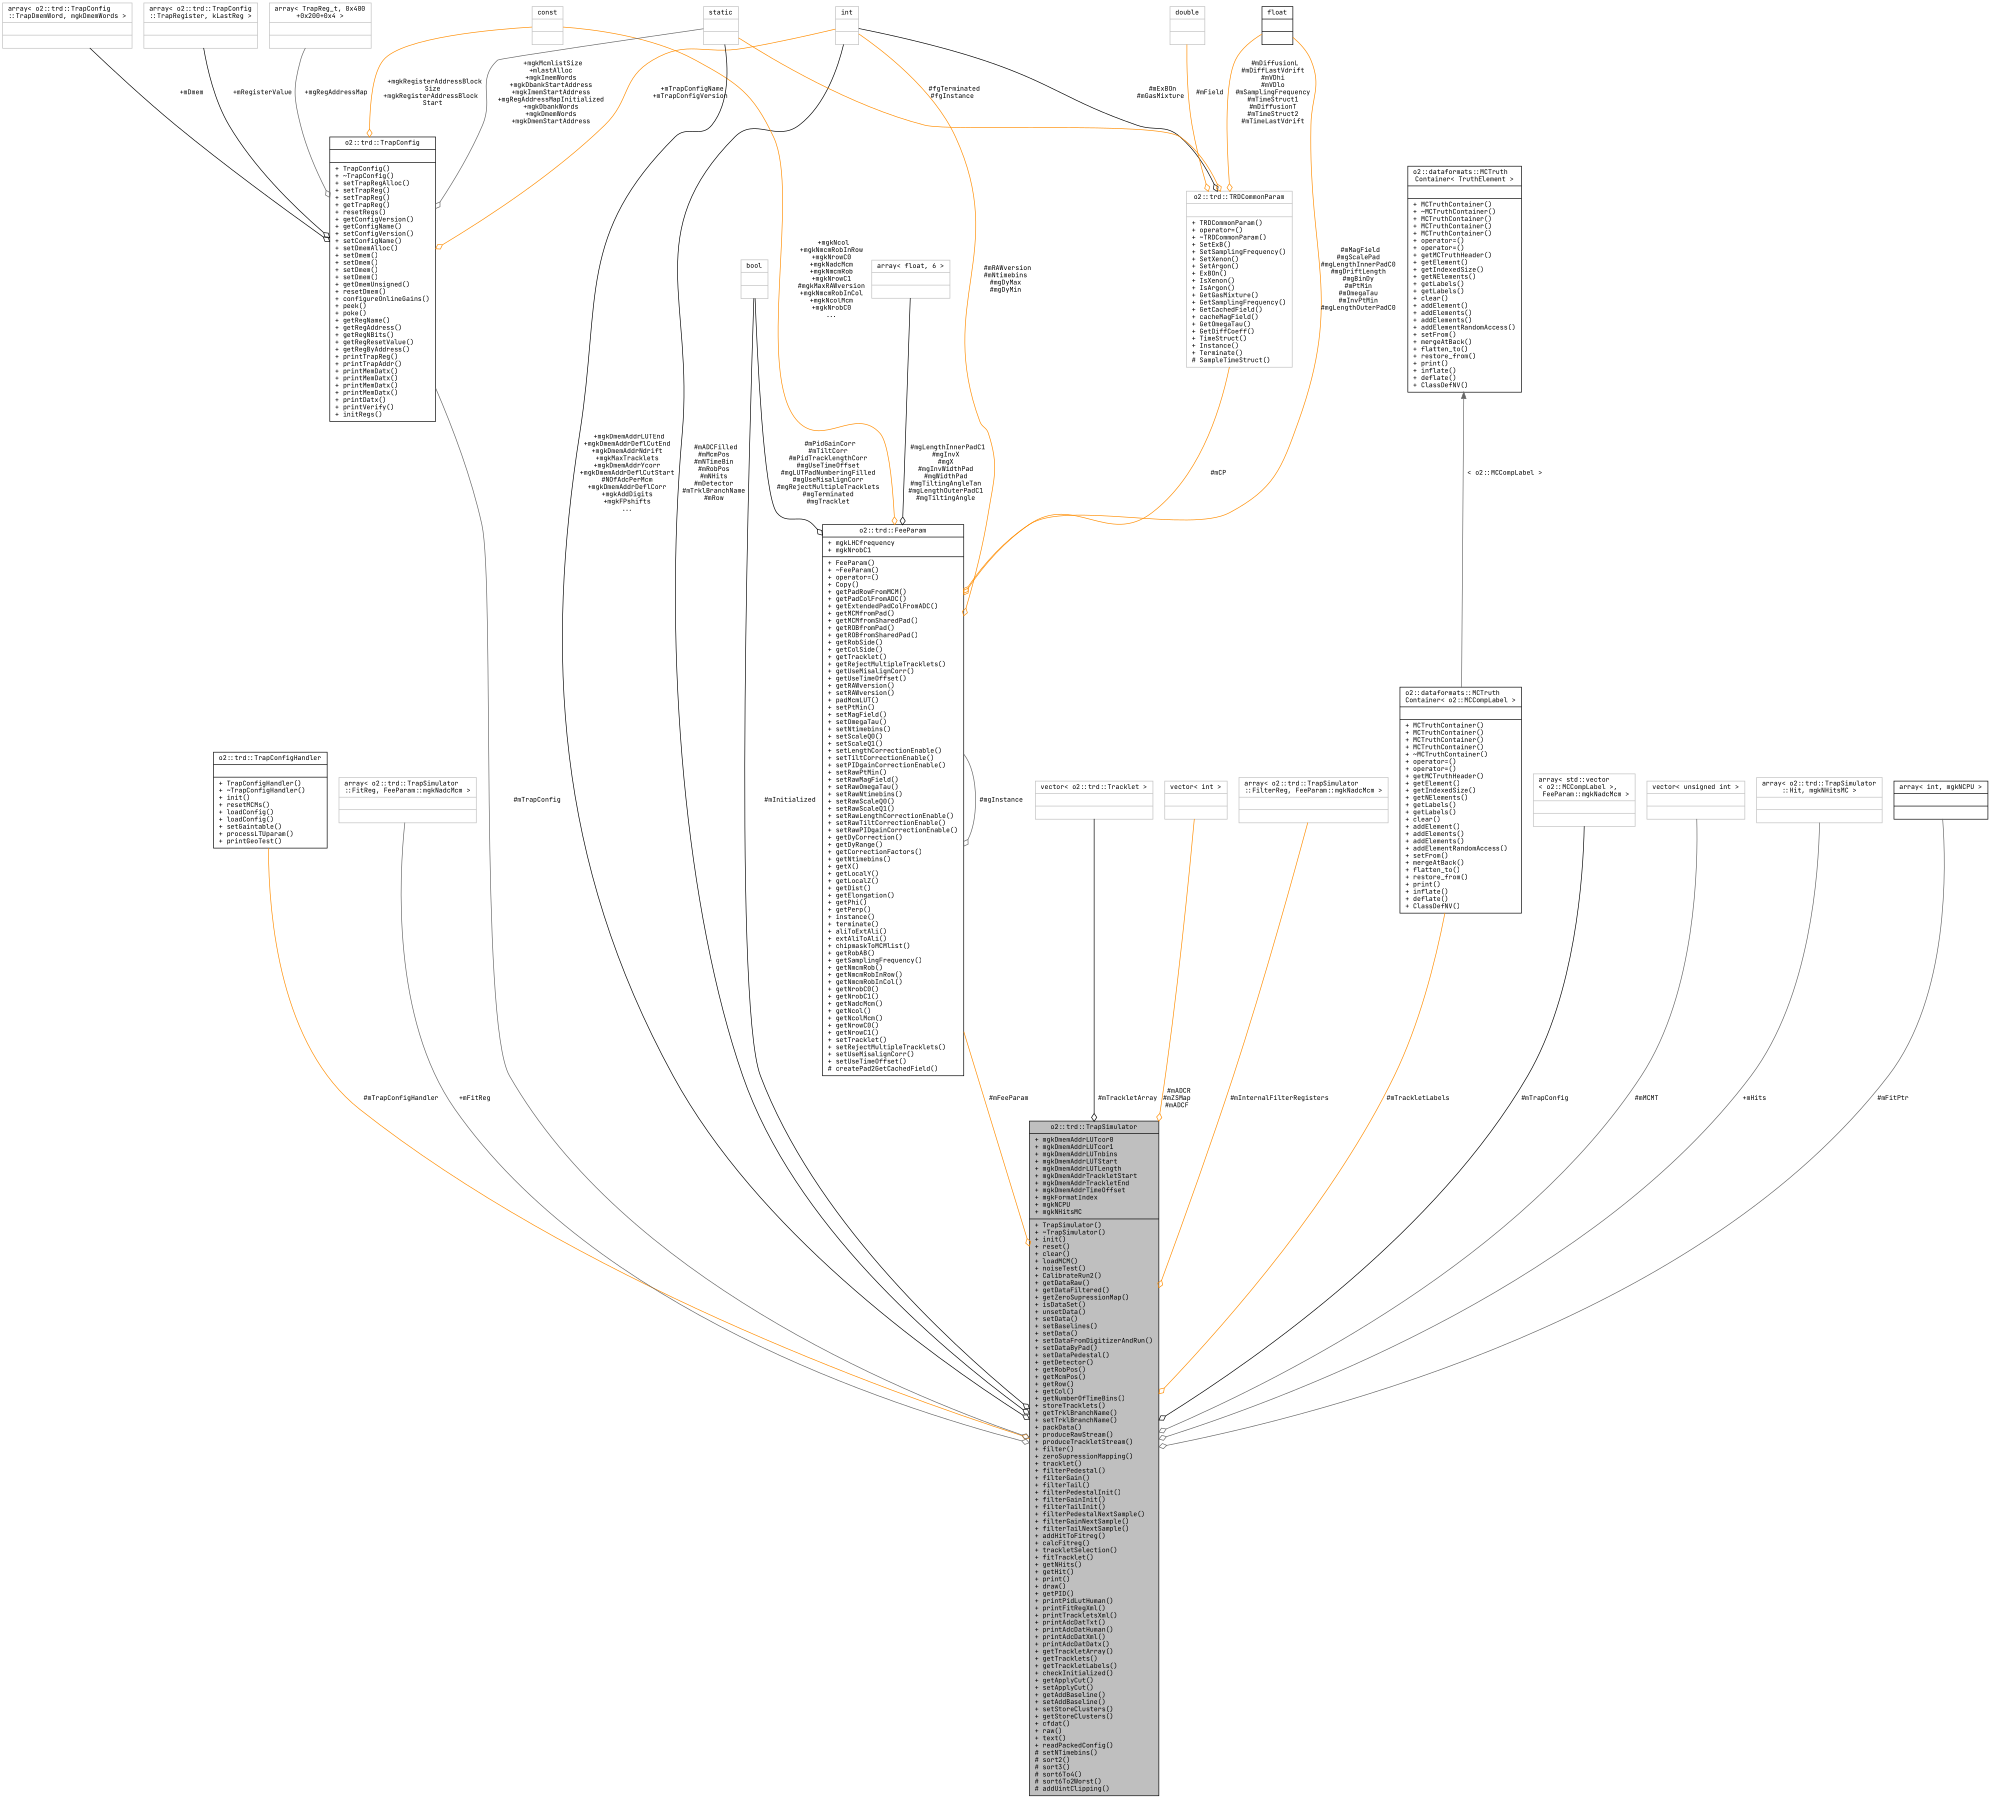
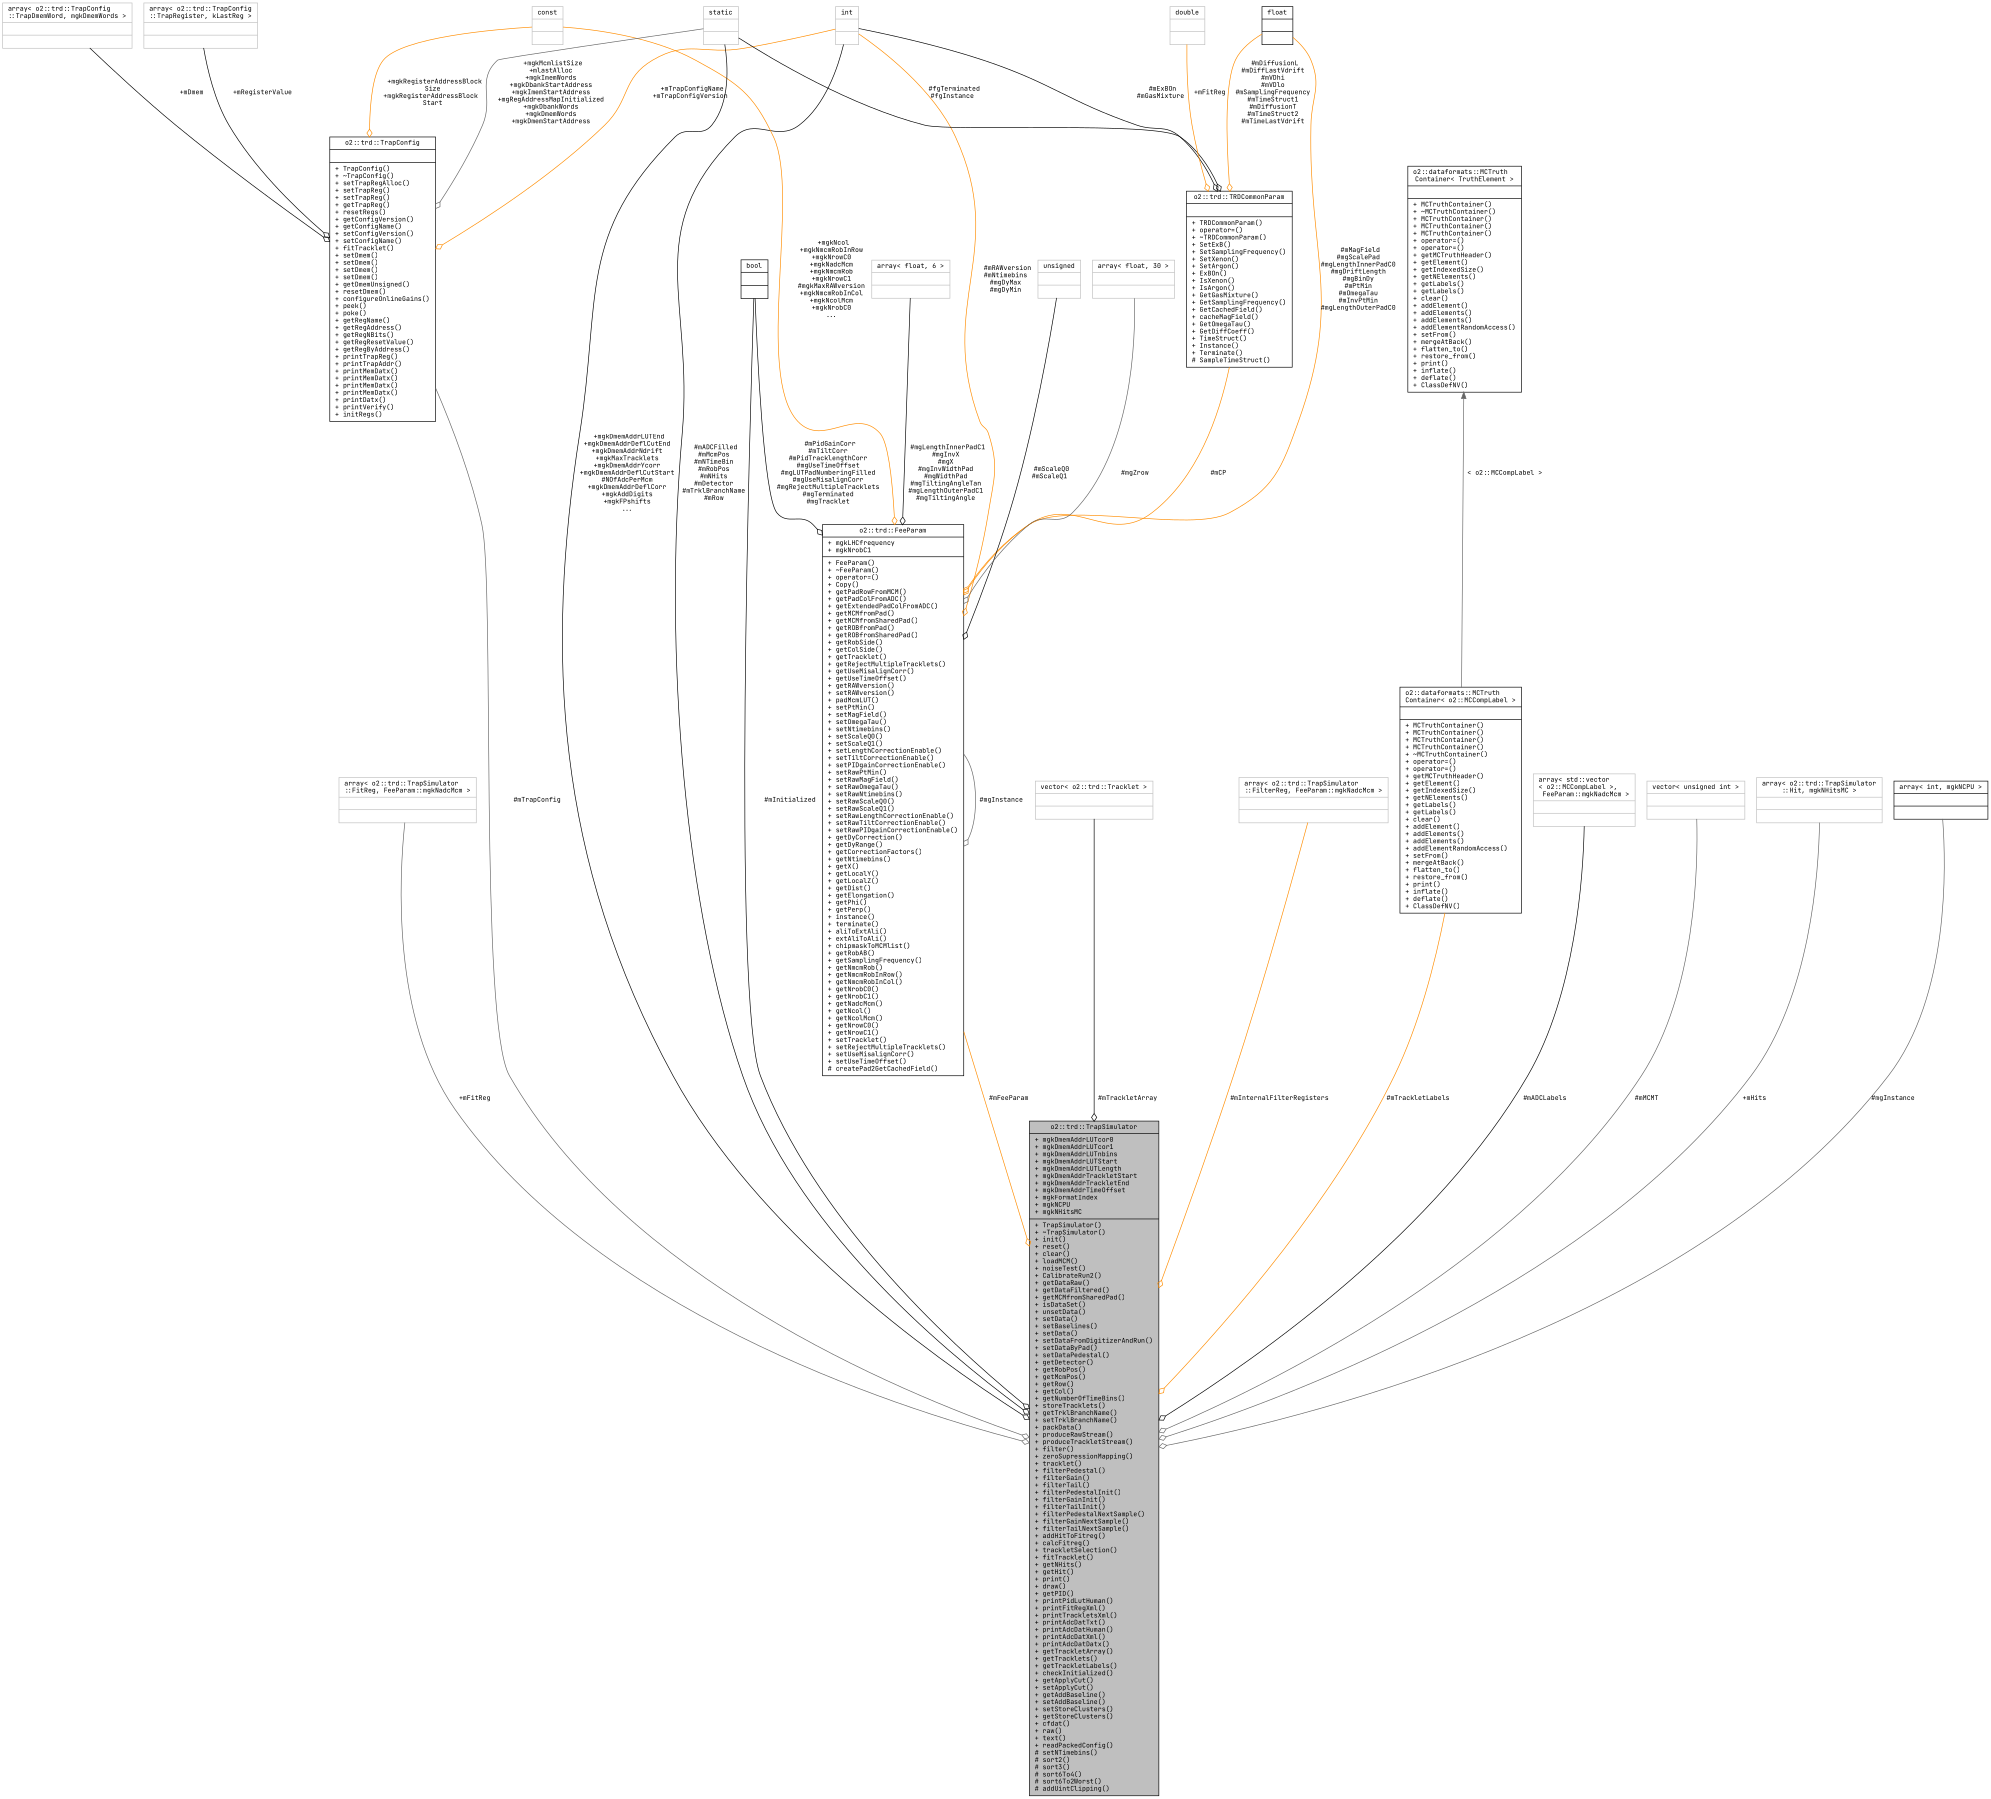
(320, 26) -> none
(1208, 93) -> (1208, 93)
(980, 128) -> (980, 128)
(367, 248) -> (365, 248)
(755, 279) -> (755, 279)
none -> (1059, 279)
none -> (1134, 279)
(1239, 279) -> (1239, 279)
(270, 800) -> none
(1196, 800) -> none
(1543, 1098) -> (1543, 1098)
(1891, 1098) -> (1891, 1098)
(1082, 1297) -> (1080, 1297)
